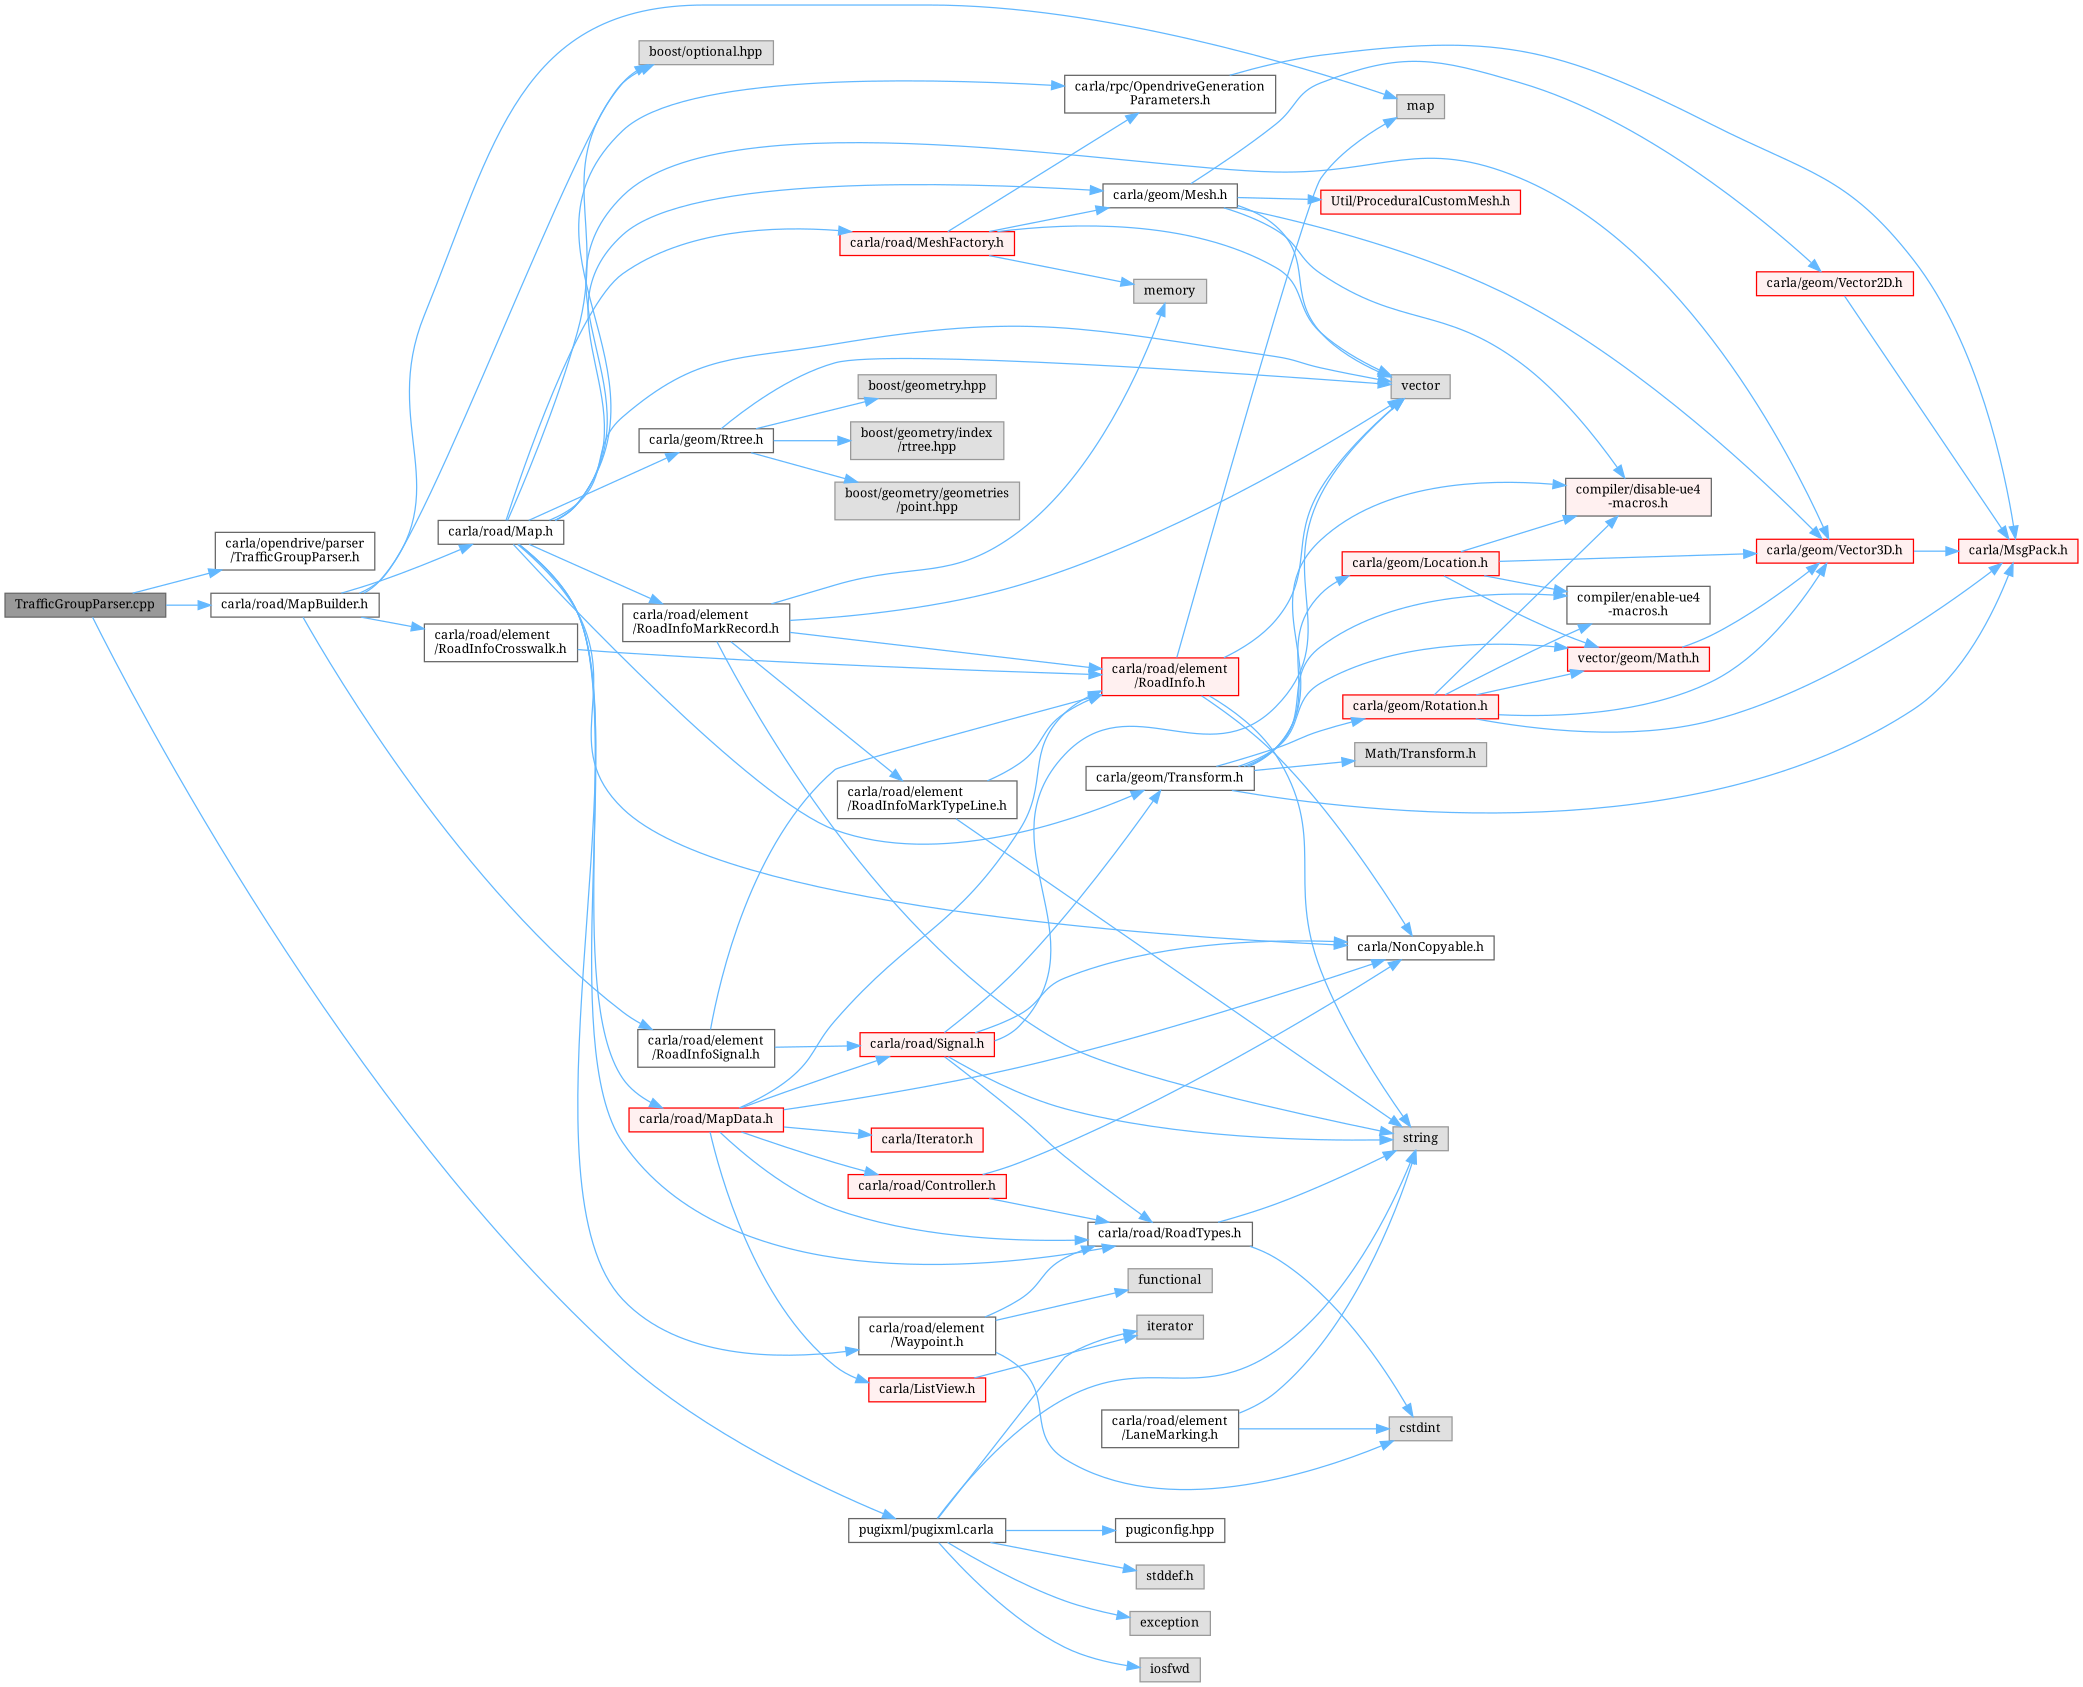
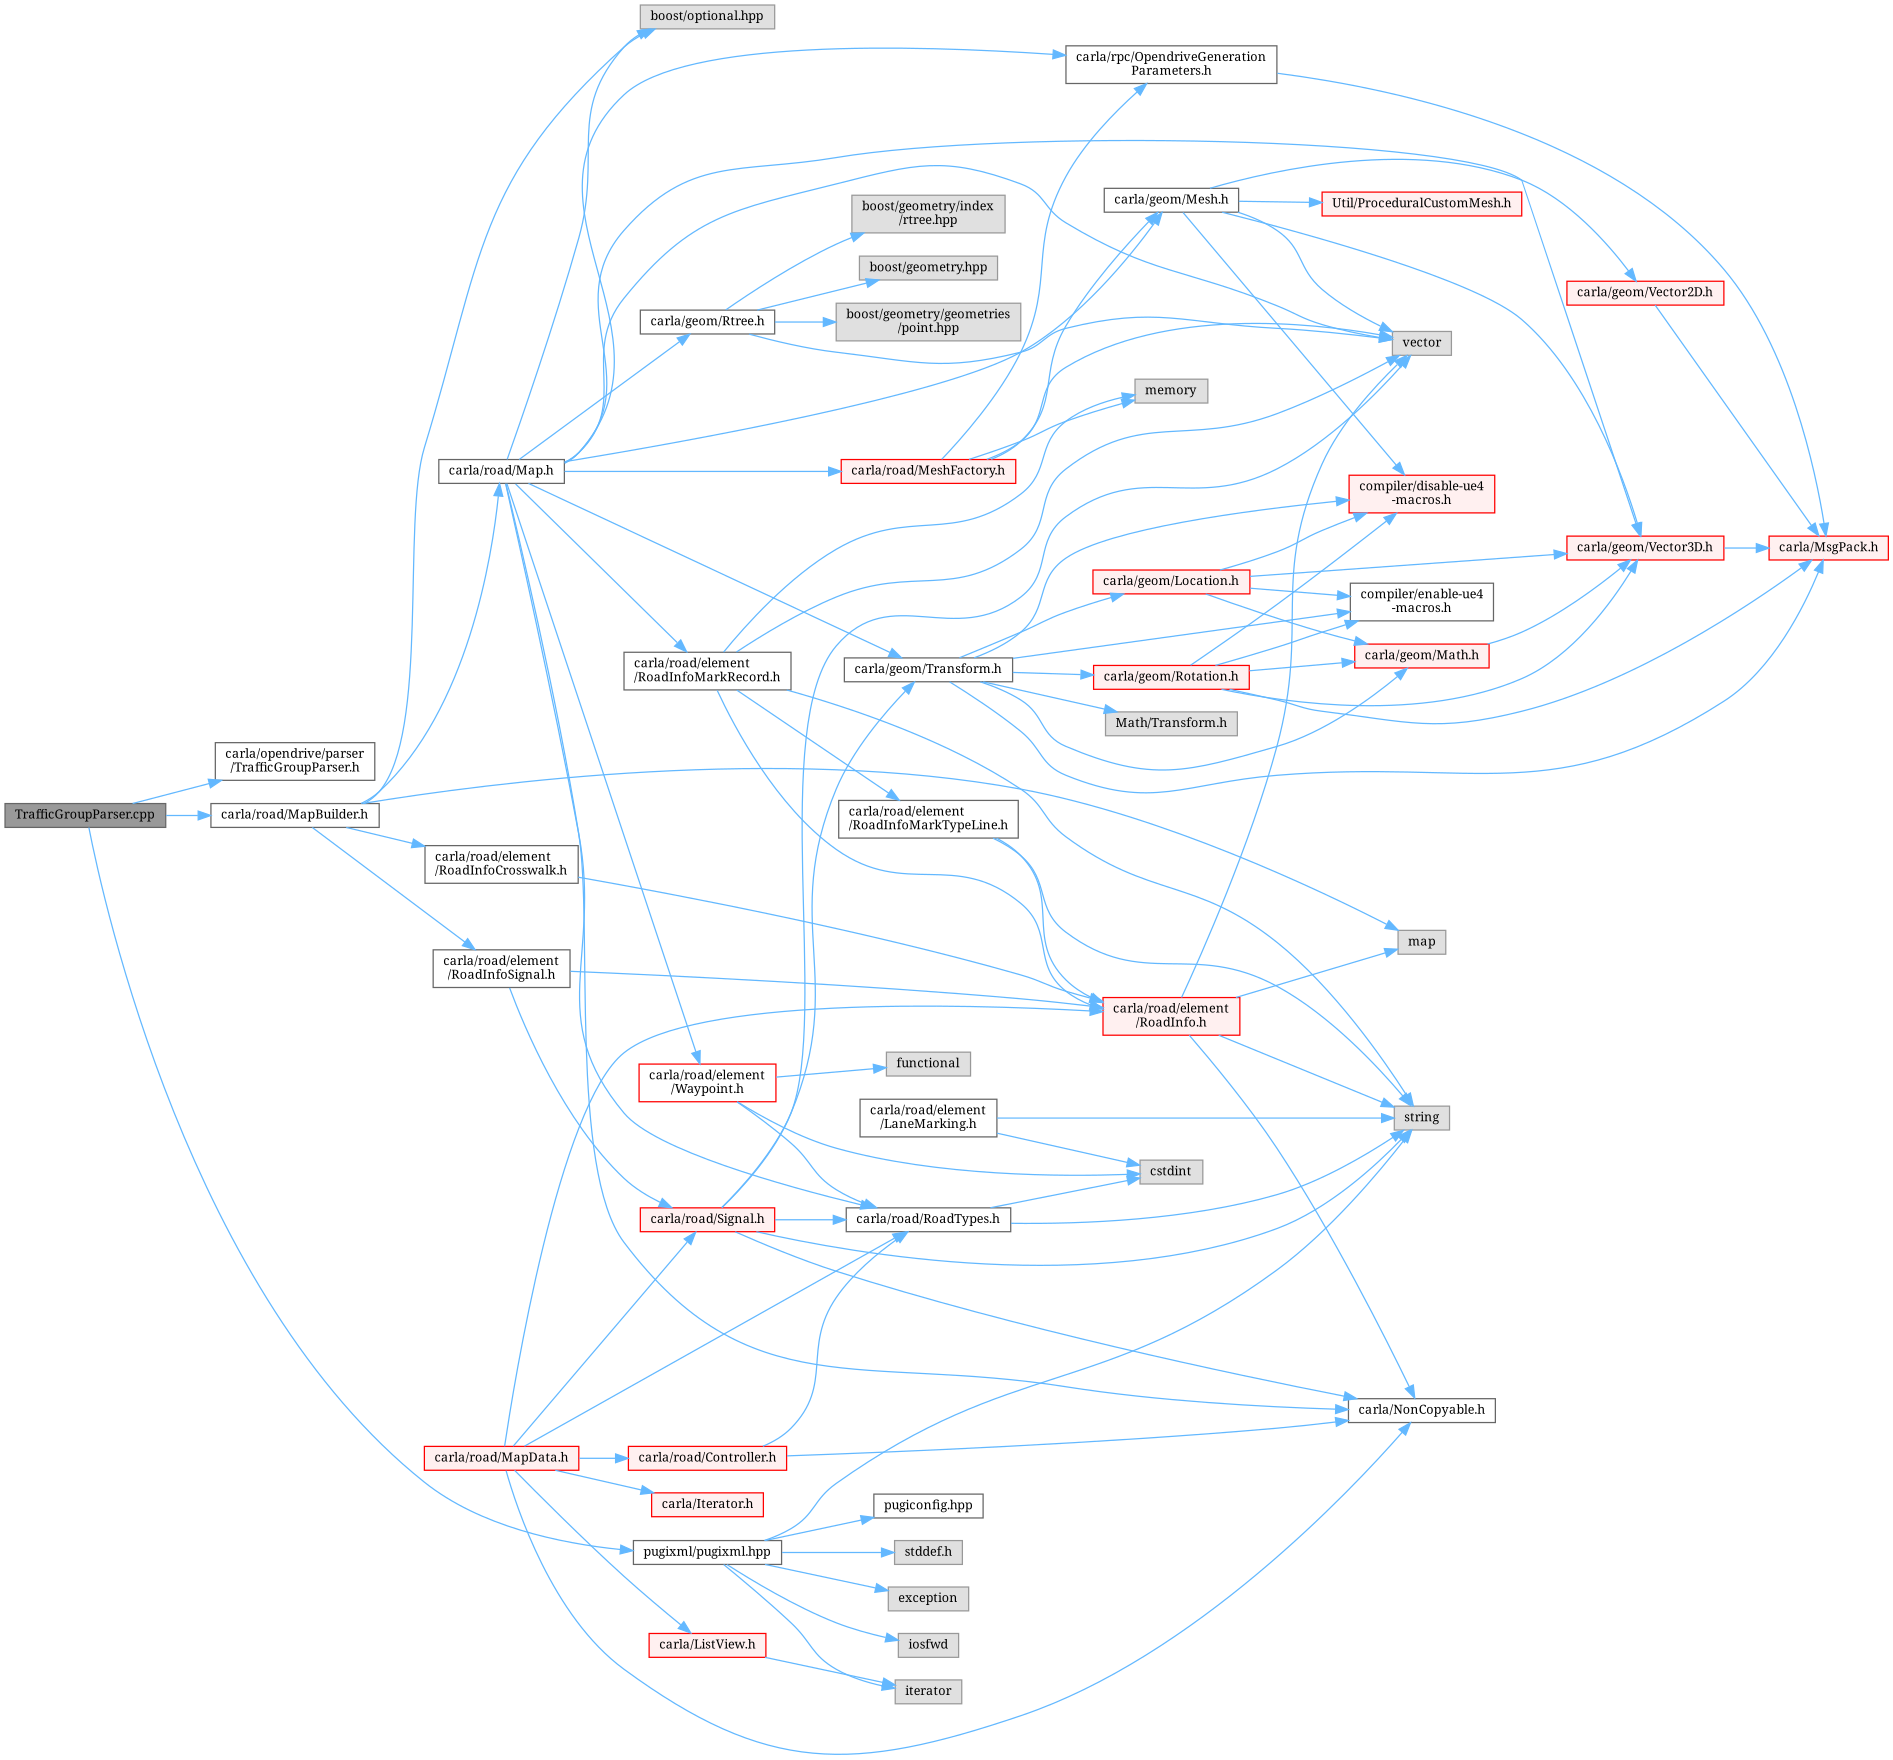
(1638, 497) -> (1422, 494)
(1638, 659) -> (1422, 656)
(595, 820) -> none
(927, 1336) -> (708, 1083)
(927, 1531) -> (708, 1552)
